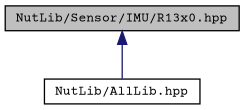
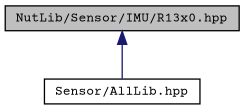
(122, 91) -> (122, 91)
